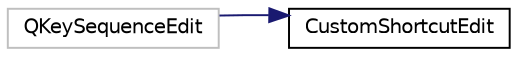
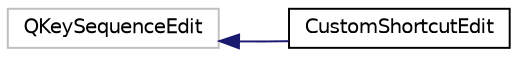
(244, 15) -> (264, 41)
